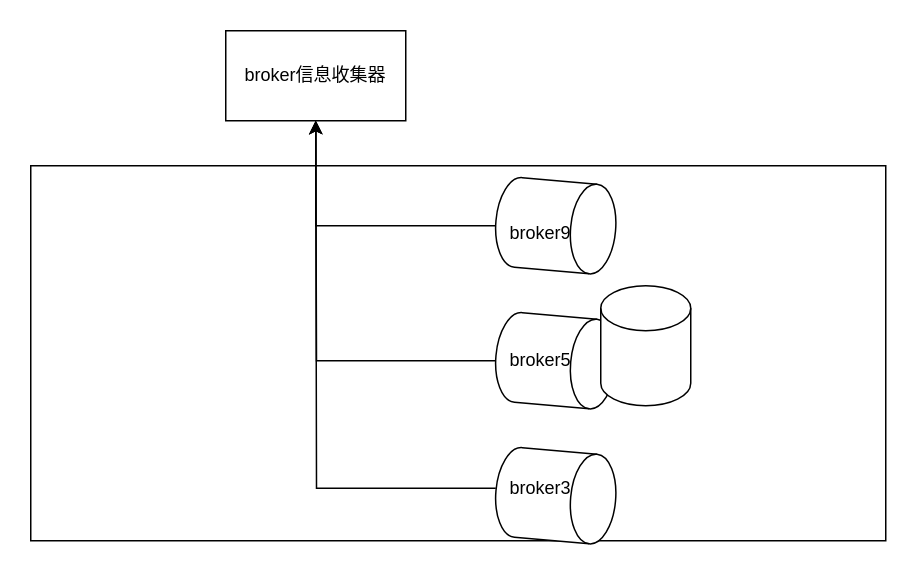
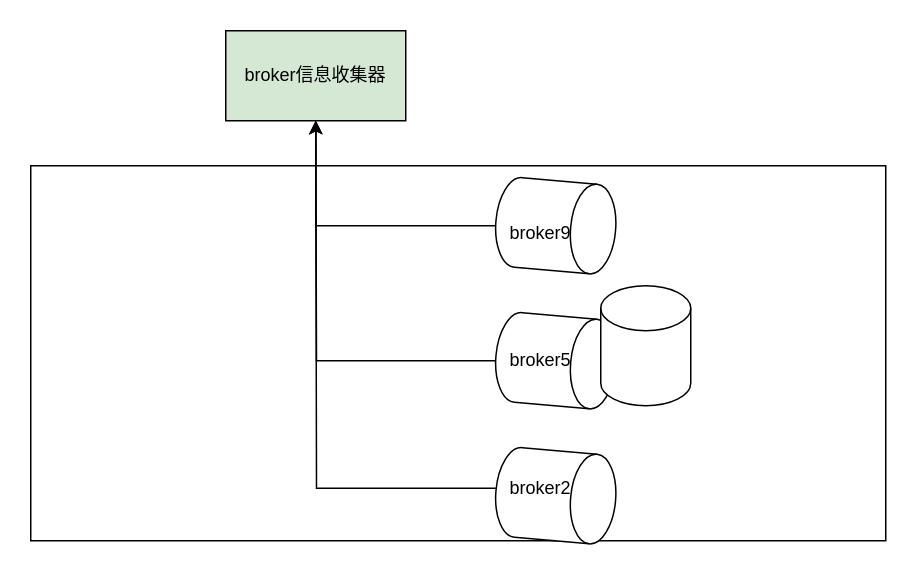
(316, 76) -> (316, 76)
(541, 488) -> (541, 488)
